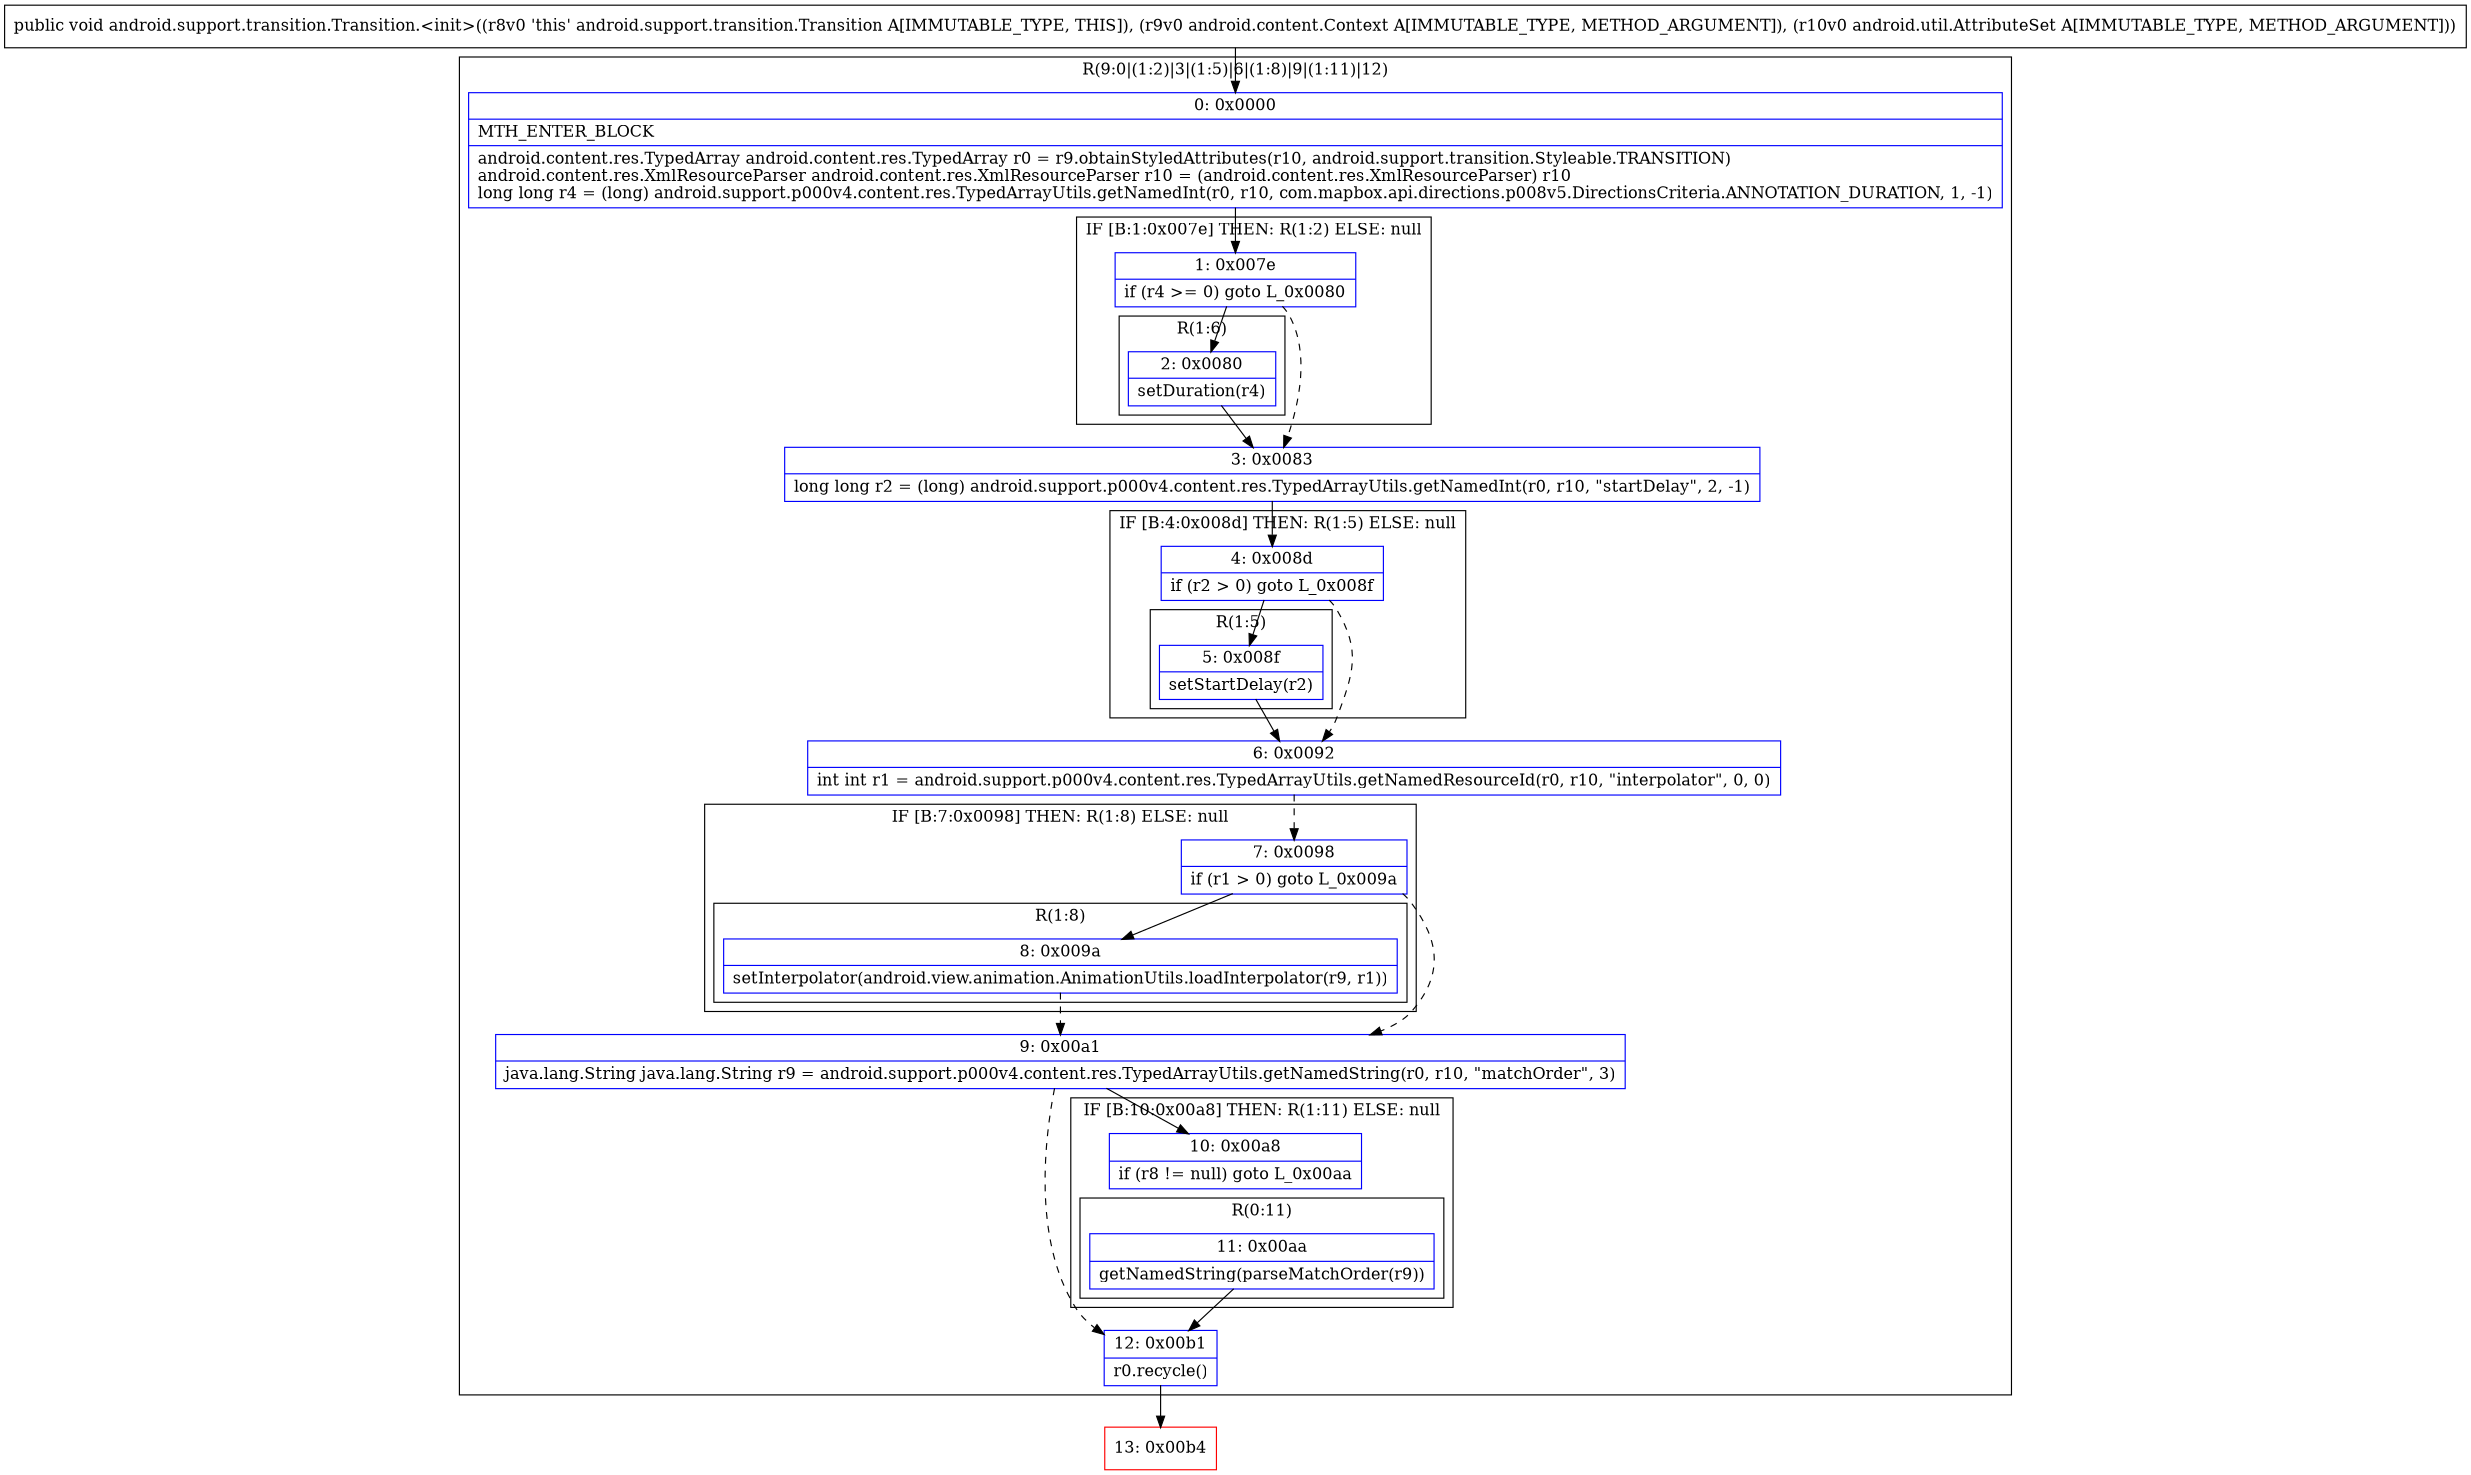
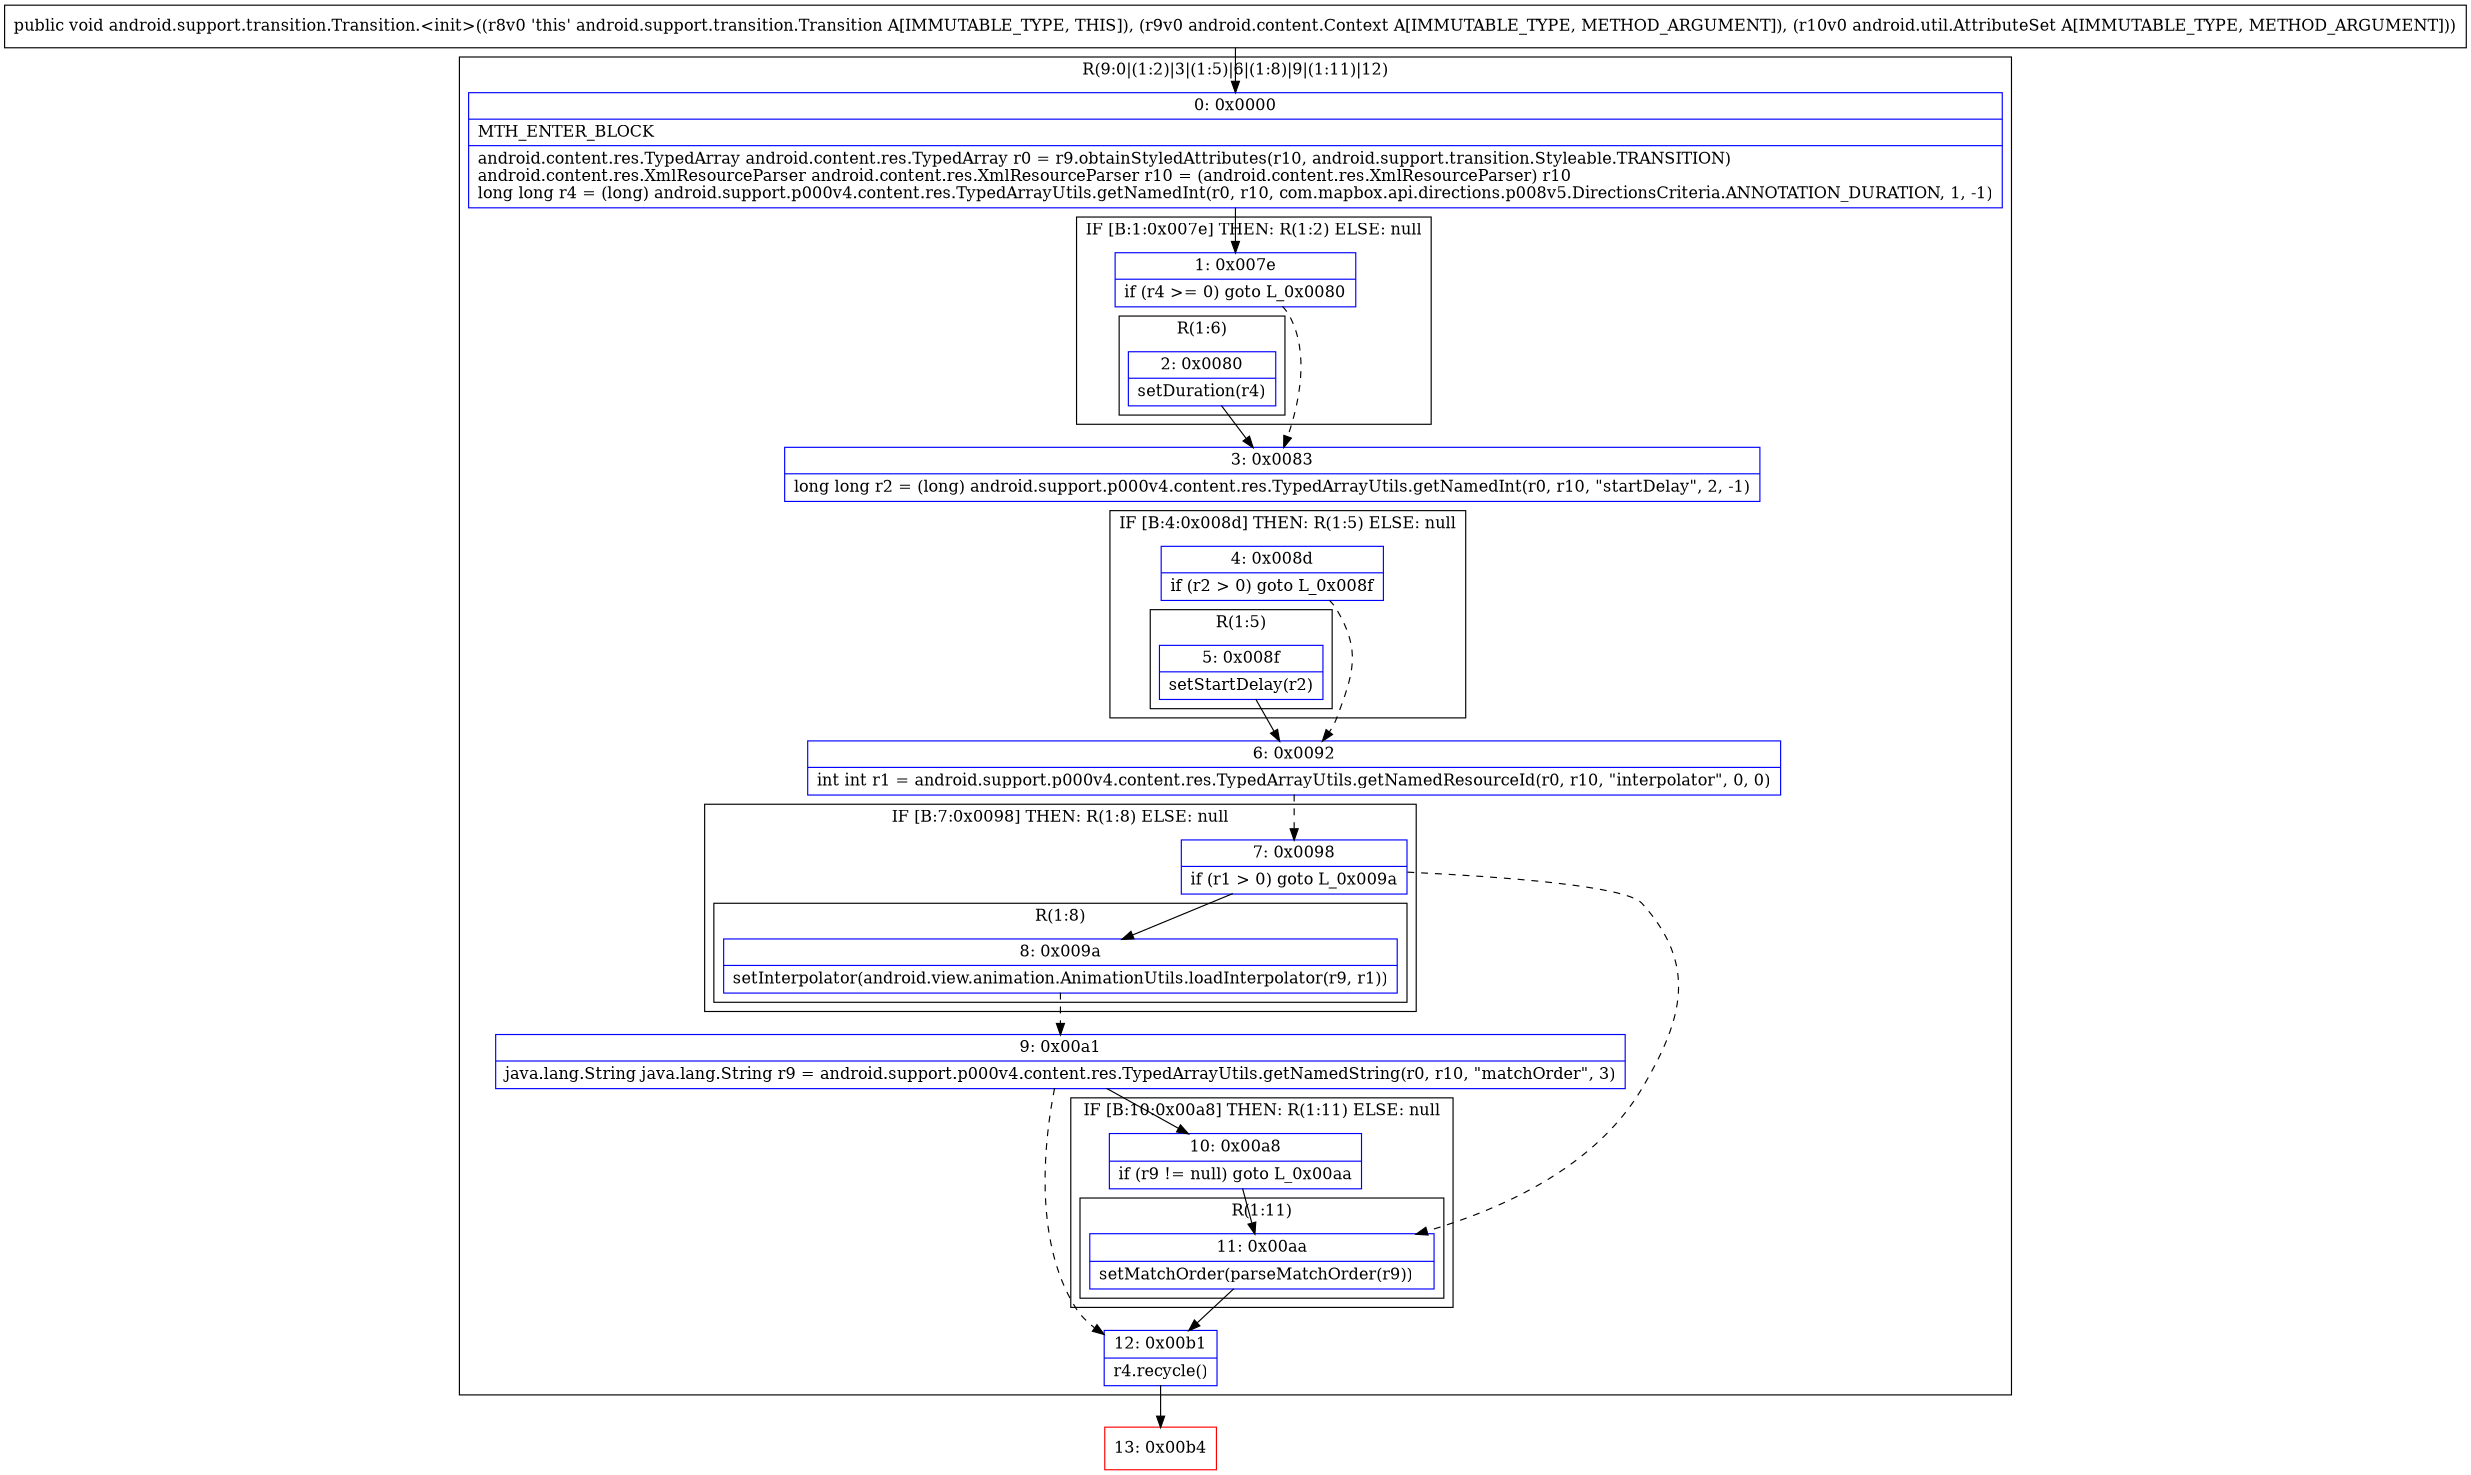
(1221, 324) -> none
(1272, 518) -> none
(1259, 617) -> none
(1433, 969) -> (1676, 1007)
(1235, 1174) -> (1235, 1174)
none -> (1247, 1206)
(1262, 1211) -> (1262, 1211)
(1262, 1275) -> (1256, 1275)
(1161, 1371) -> (1161, 1371)
